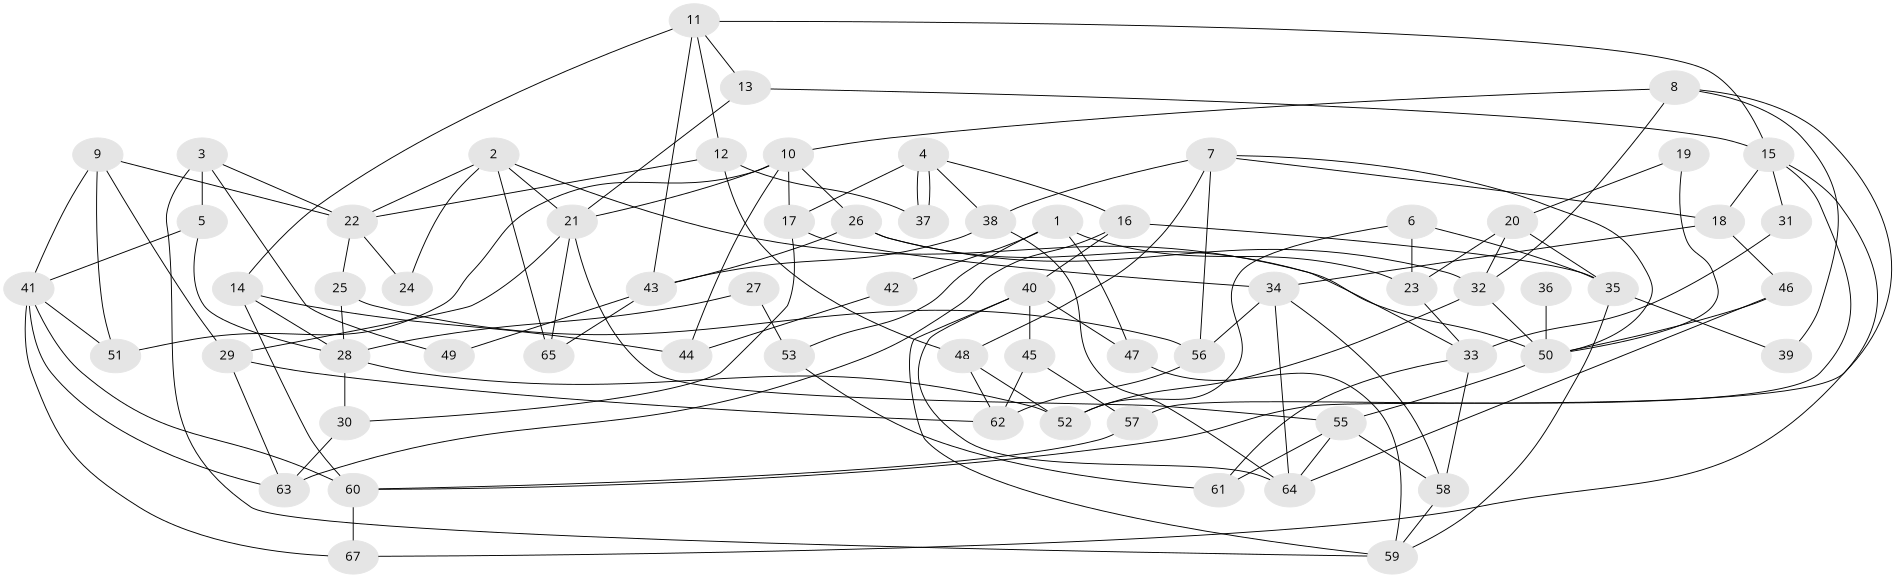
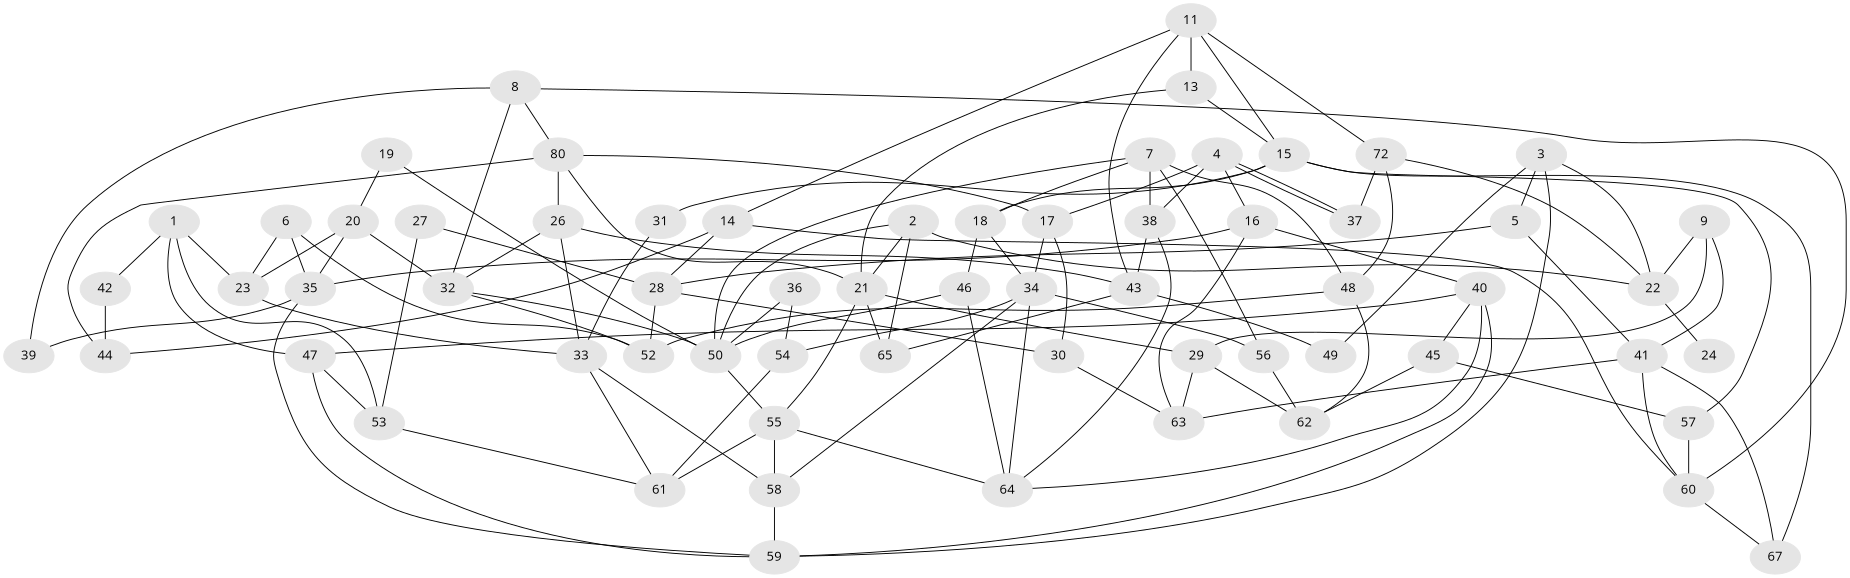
(721, 155) -> (1381, 155)
(788, 155) -> (558, 155)
(439, 216) -> none
(340, 289) -> none
(116, 356) -> none
none -> (783, 356)
none -> (345, 390)
